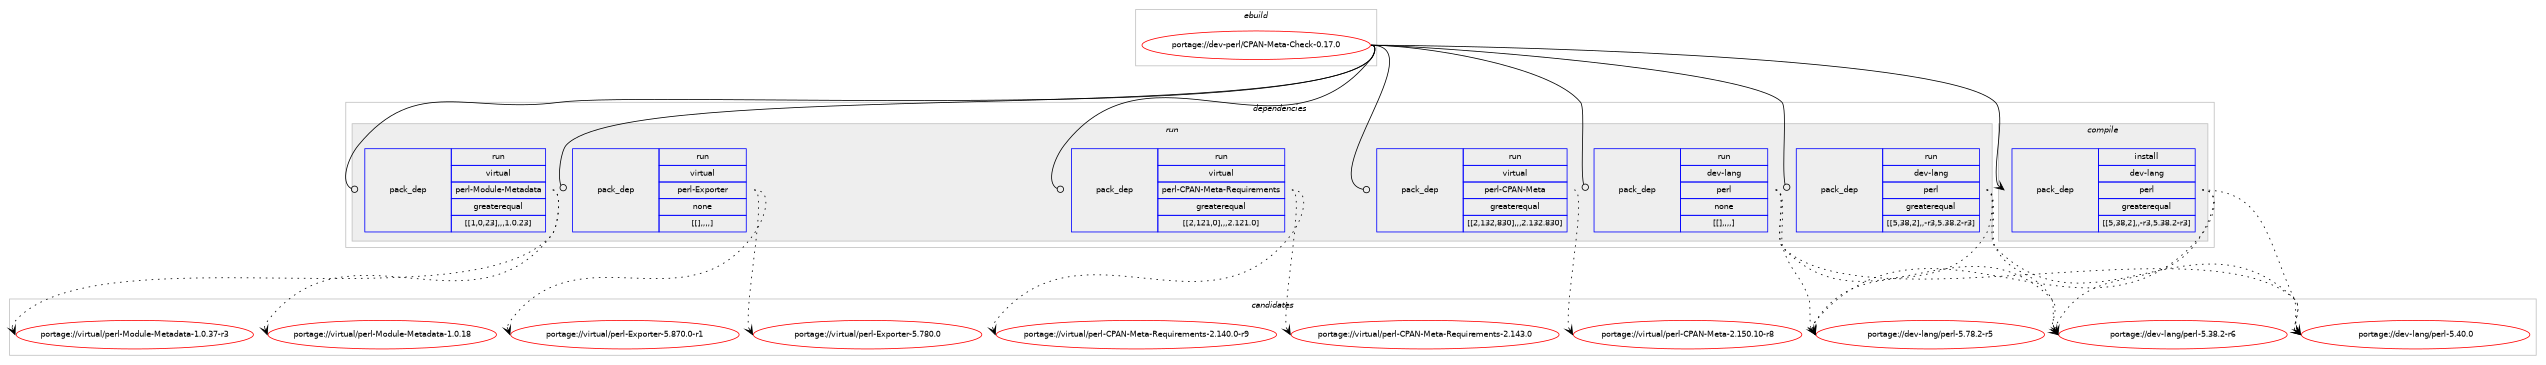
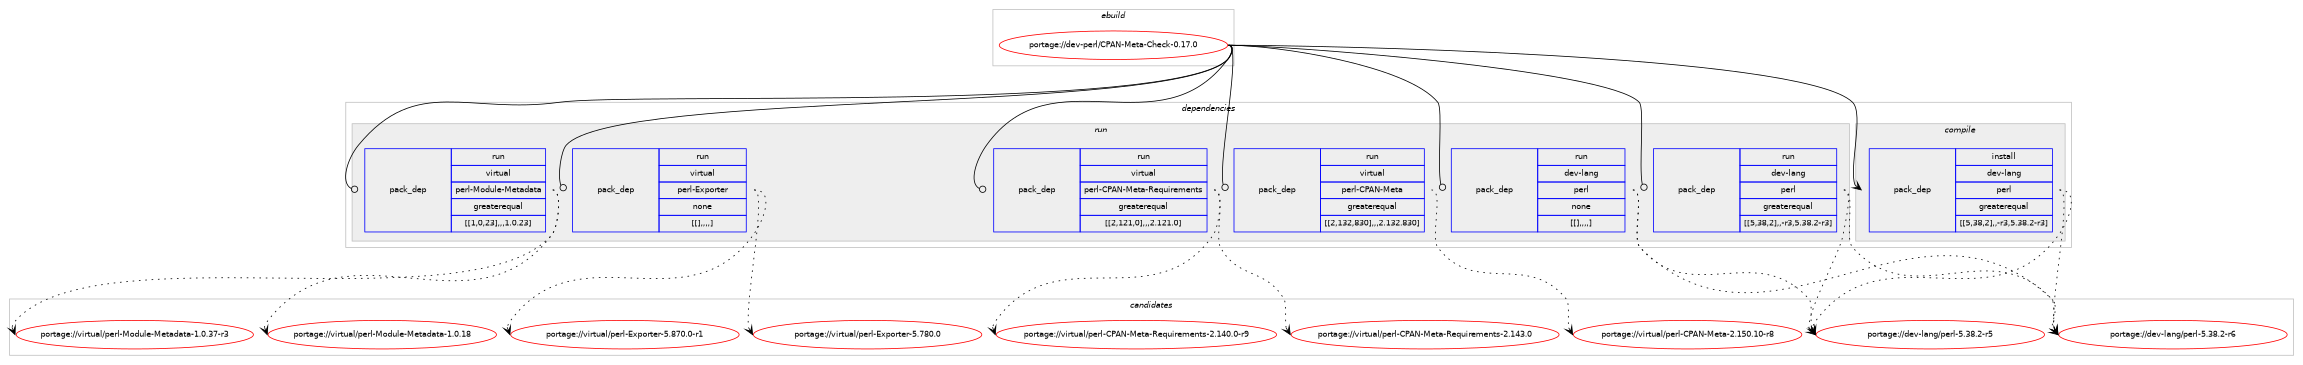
(1930, 335) -> (1930, 335)
(2416, 335) -> none
